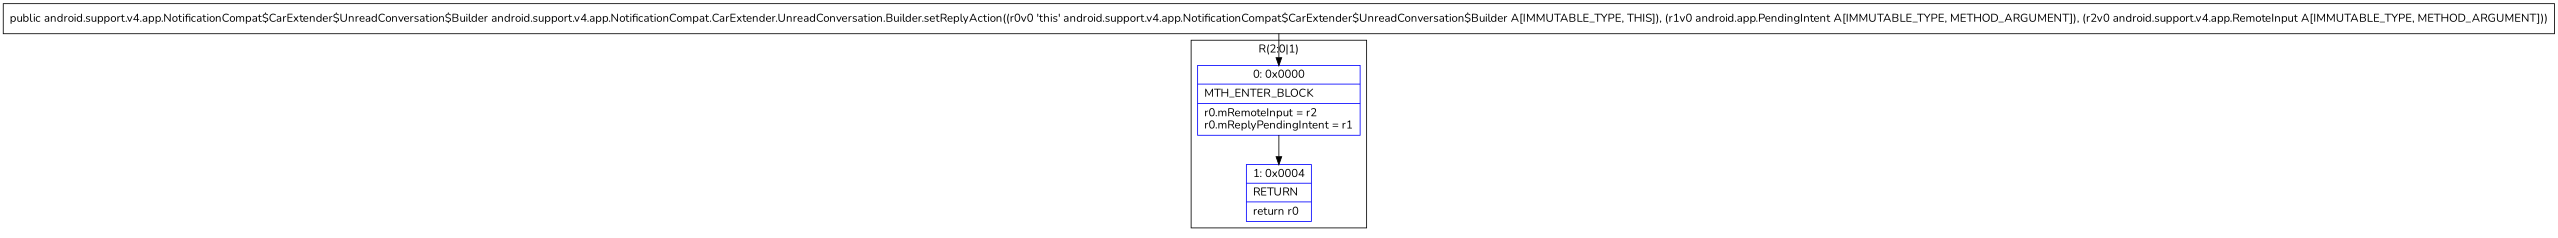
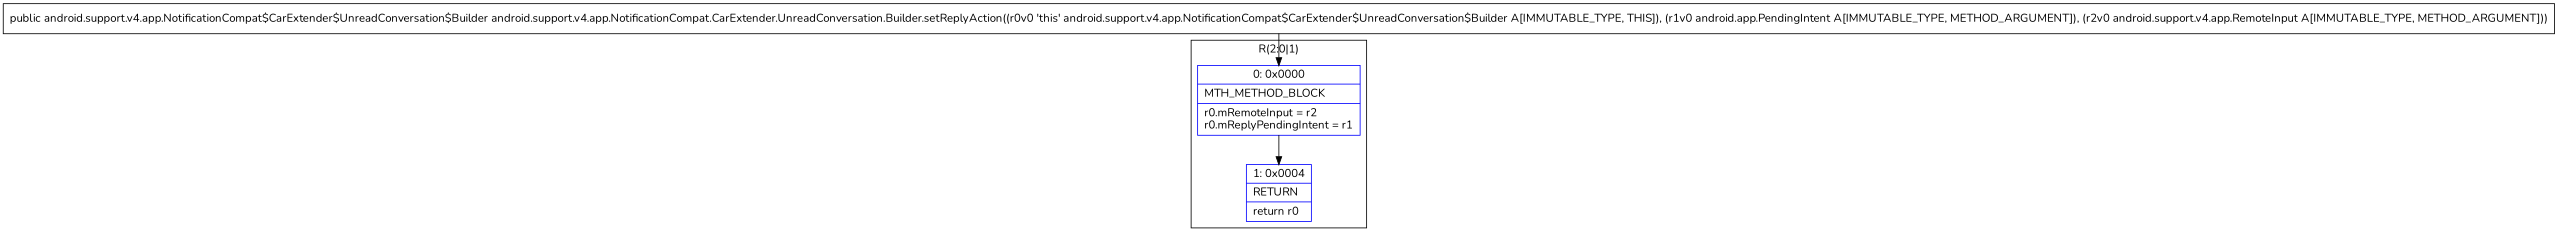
(1259, 93) -> (1265, 93)
